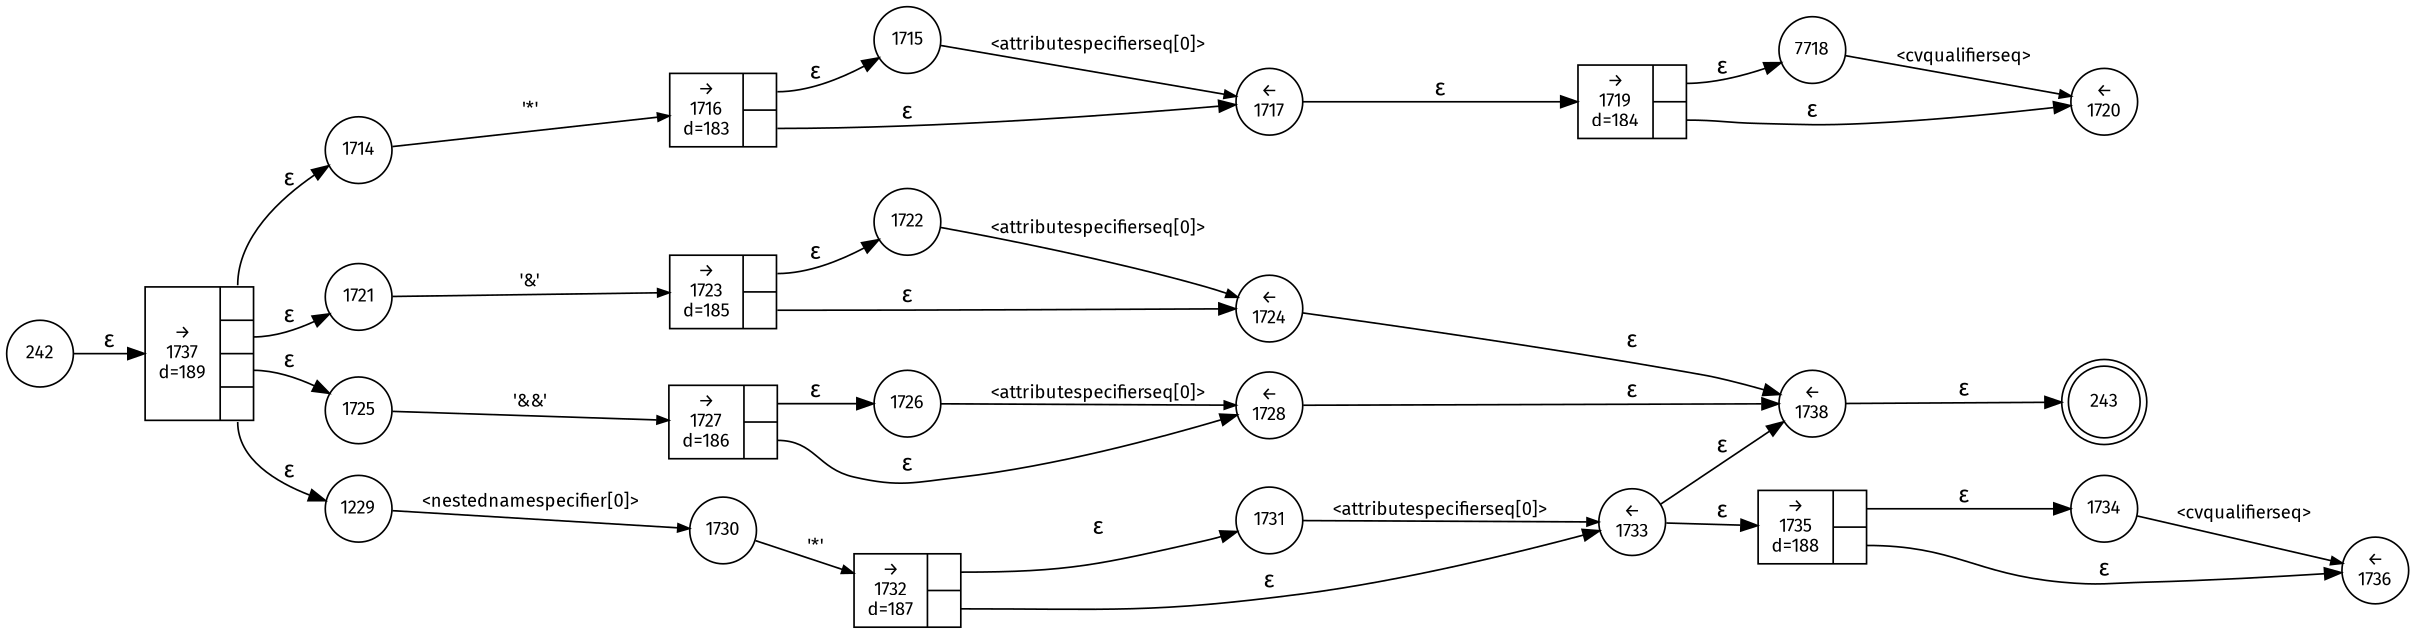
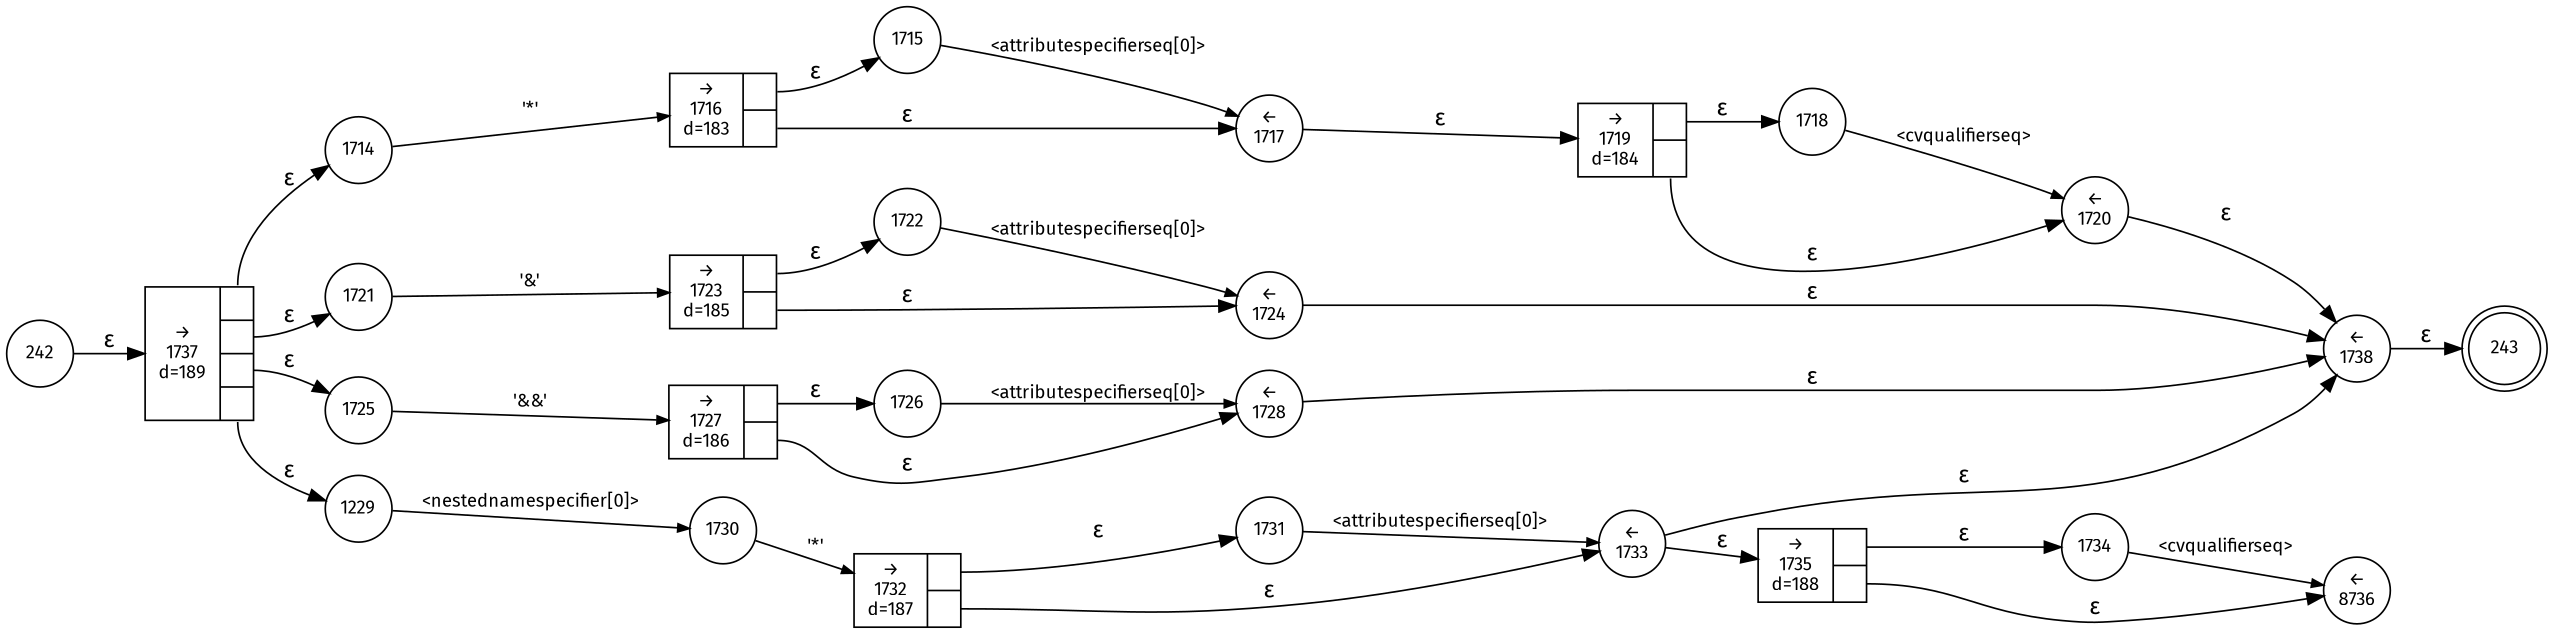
(1812, 50) -> (1812, 122)
none -> (2233, 250)
(2375, 570) -> (2357, 590)
